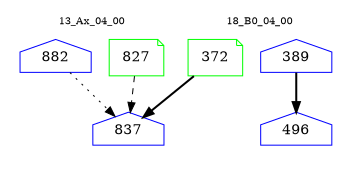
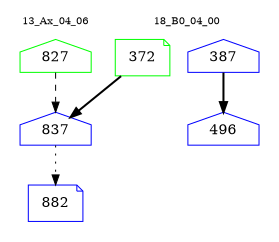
(92, 22) -> (56, 22)
(56, 58) -> (56, 203)
(136, 58) -> (56, 58)
(296, 58) -> (223, 58)
(89, 91) -> (56, 160)
